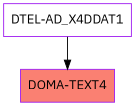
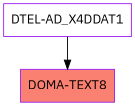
(68, 86) -> (68, 86)
